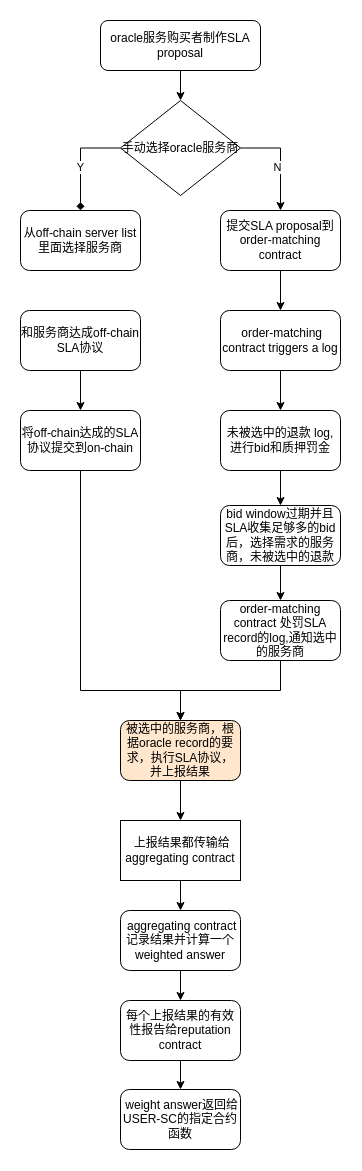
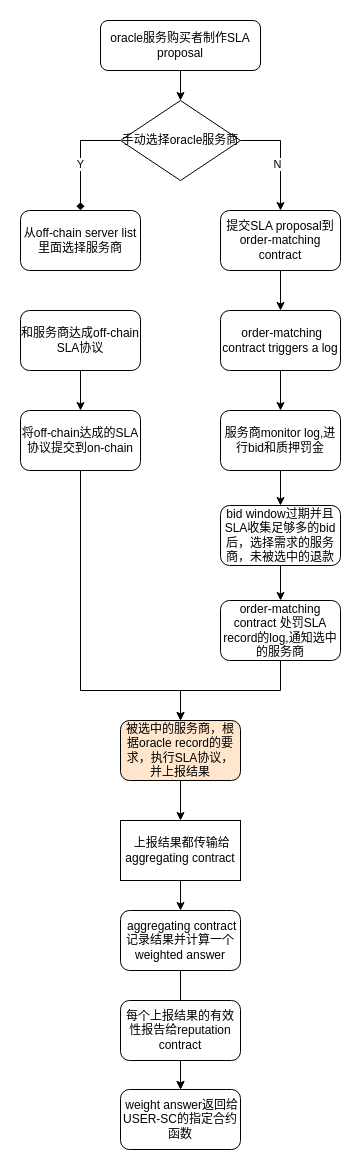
(181, 148) -> (181, 141)
(281, 441) -> (281, 441)
(181, 992) -> (181, 995)
